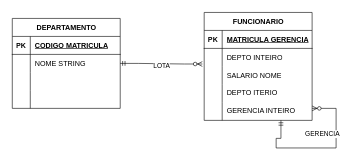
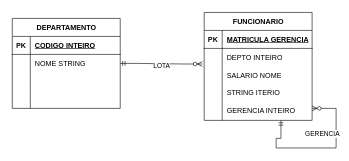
(66, 45) -> (62, 45)
(250, 93) -> (252, 93)
